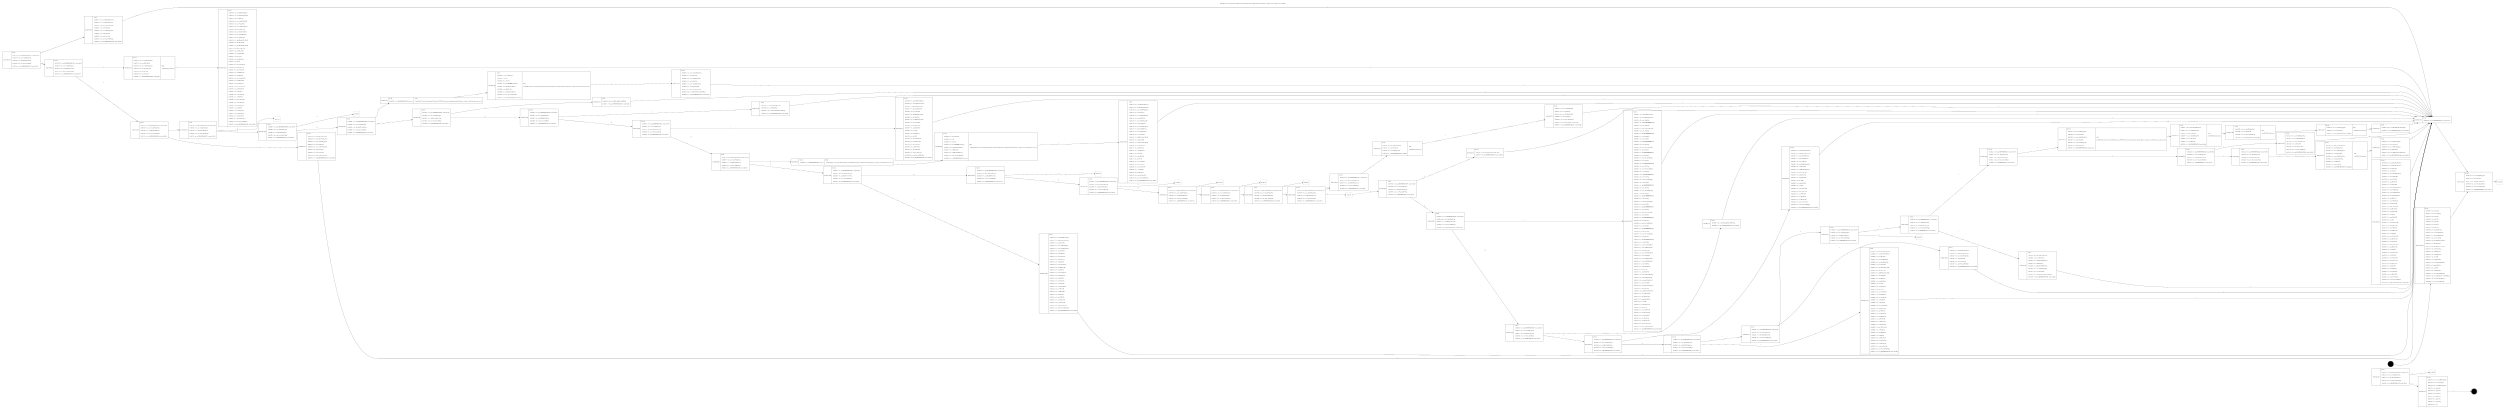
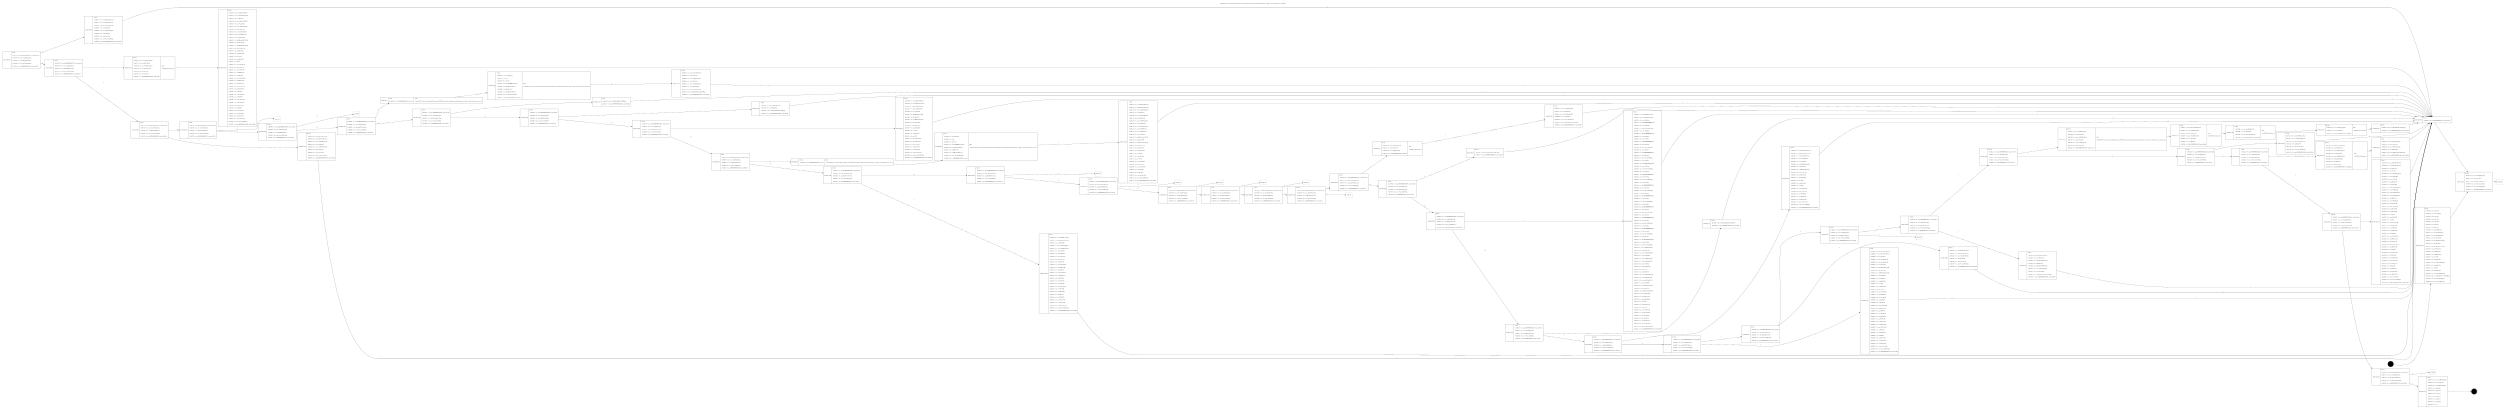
(1365, 193) -> (1373, 185)
none -> (2342, 222)
